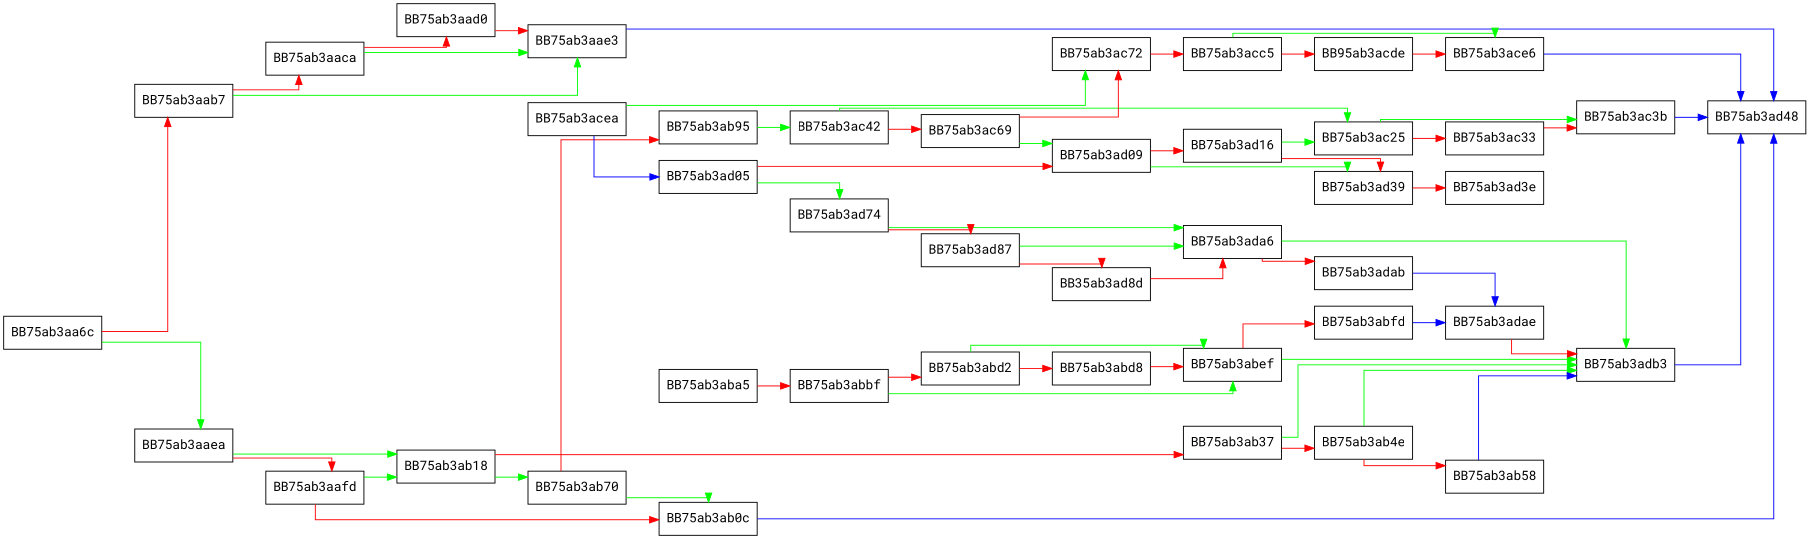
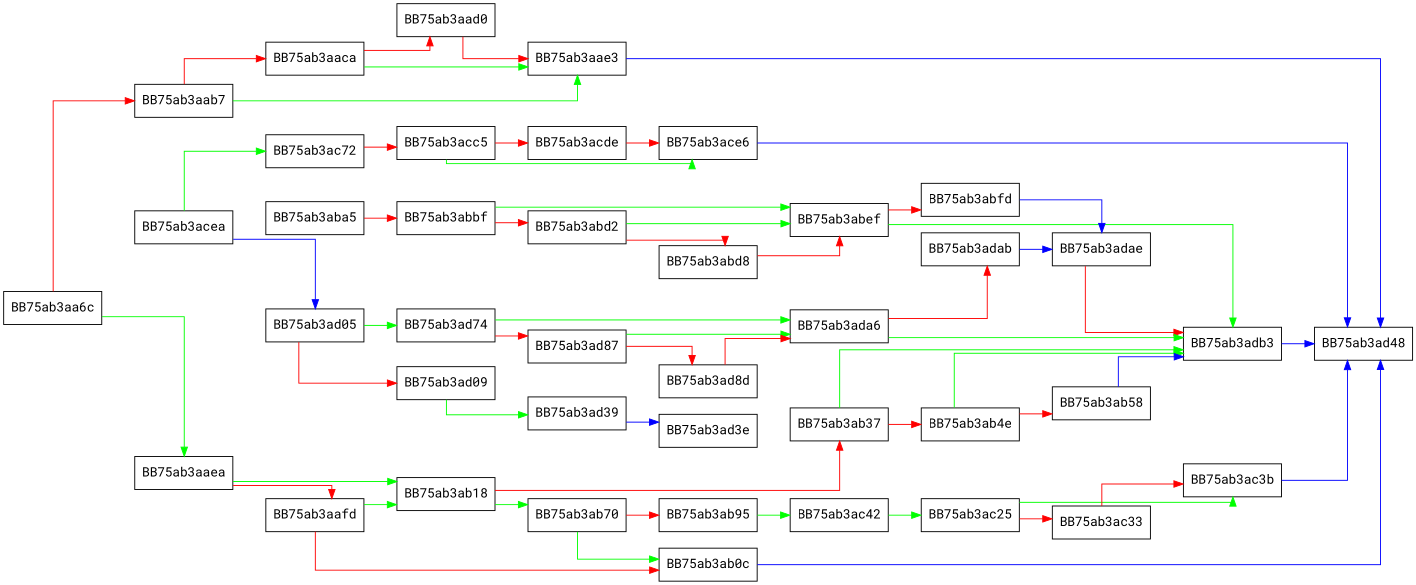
(1364, 54) -> (577, 143)
(970, 131) -> none
(1232, 146) -> none
(1424, 188) -> (638, 422)
(1101, 284) -> (708, 381)
